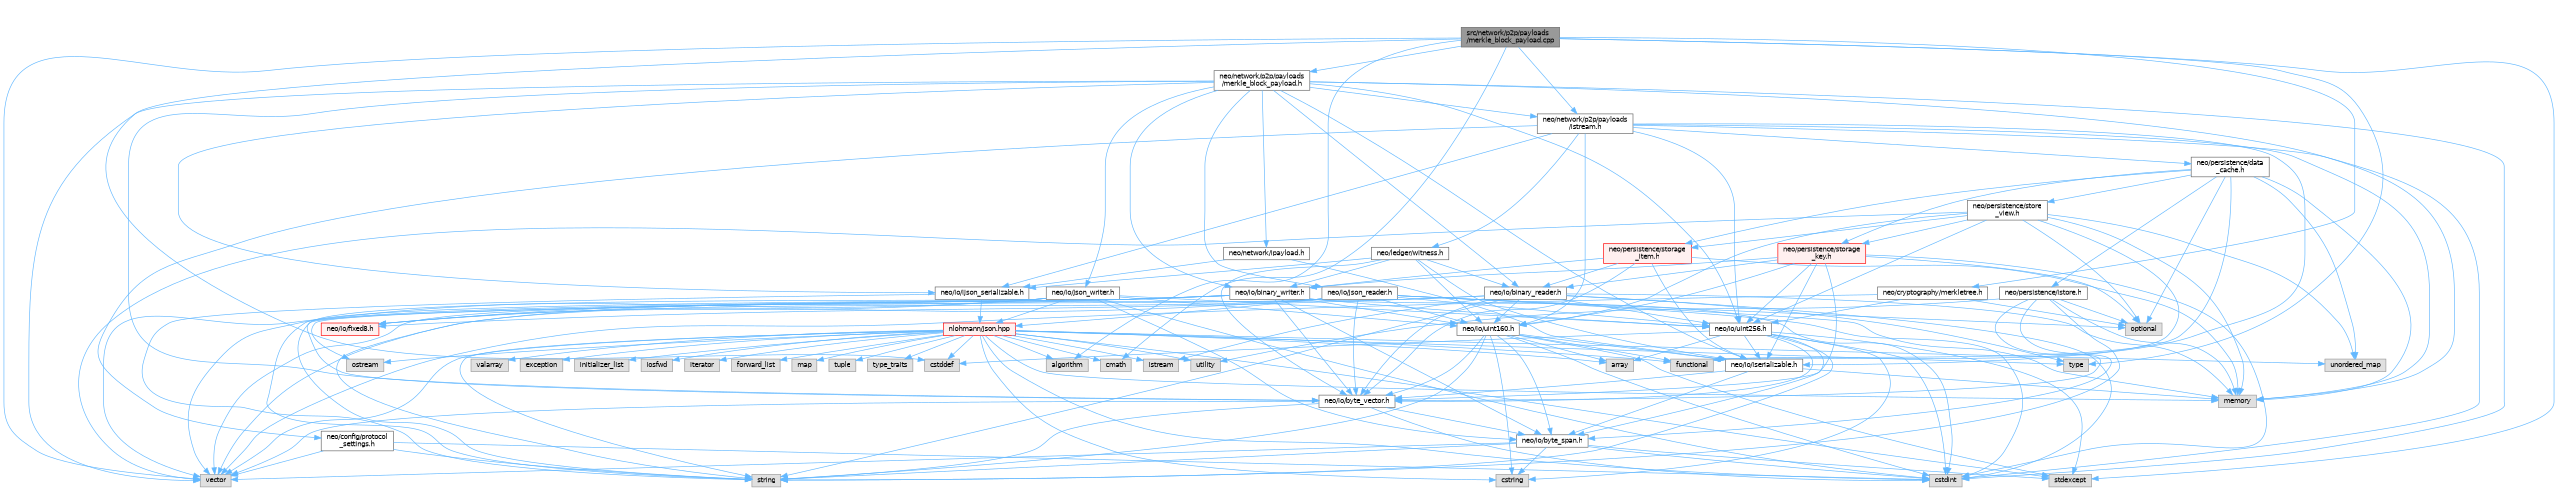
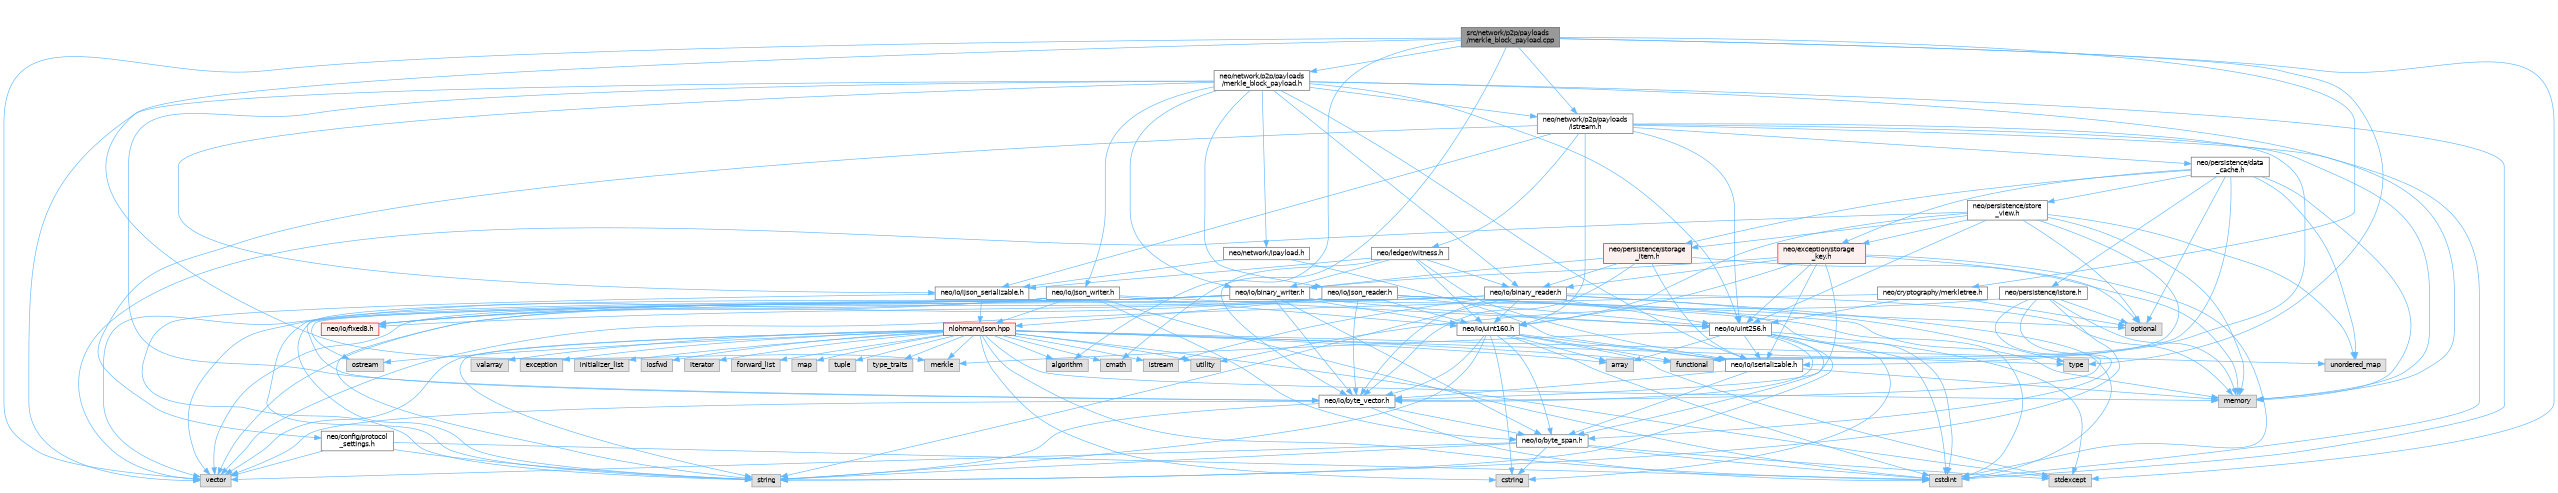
(1822, 254) -> (1822, 254)
(942, 365) -> (942, 365)
